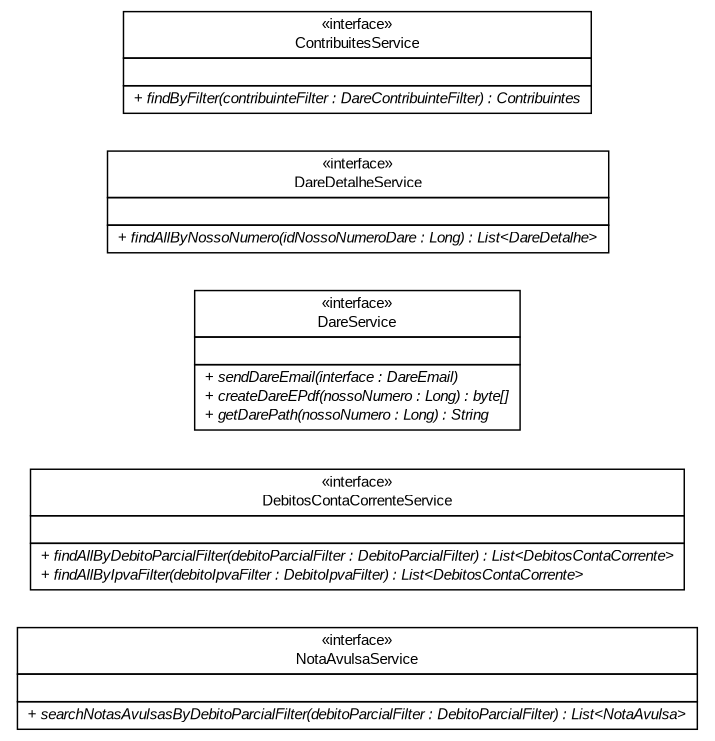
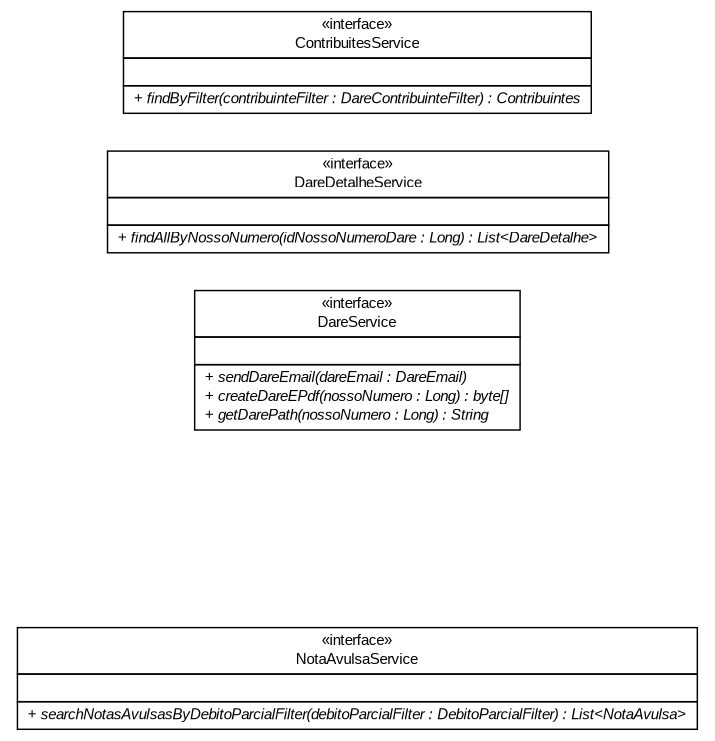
(332, 378) -> (336, 378)
(357, 529) -> none
